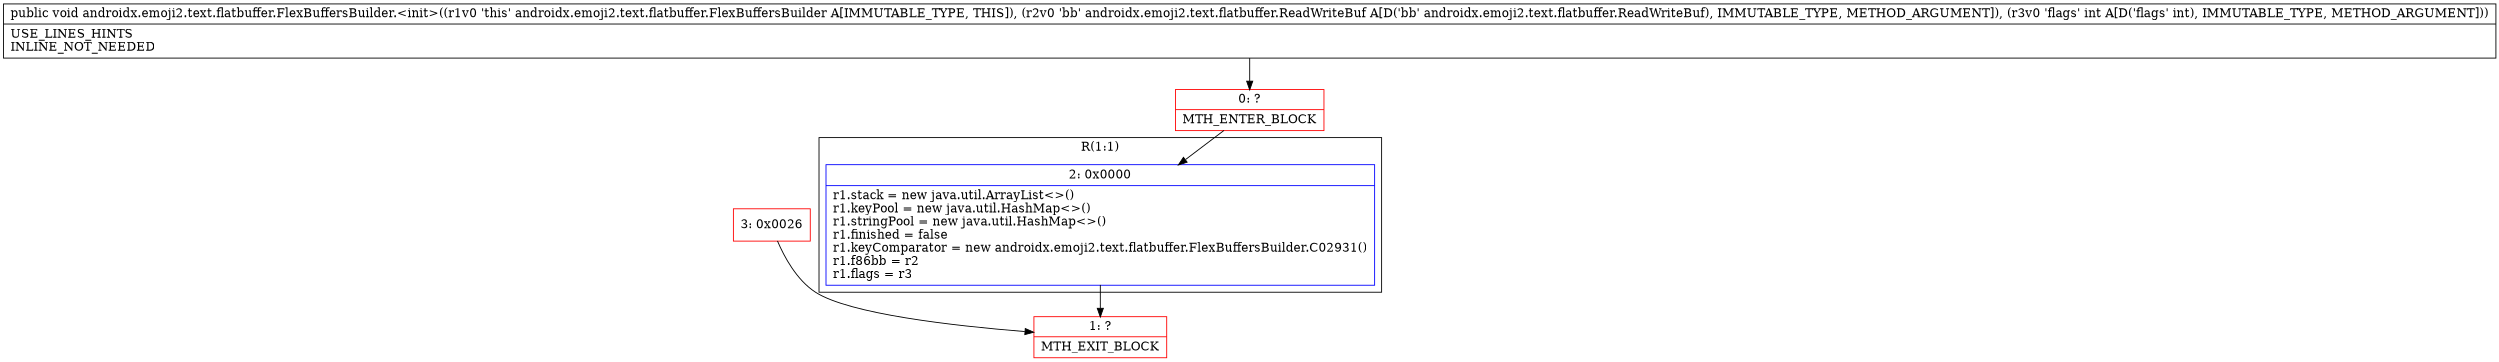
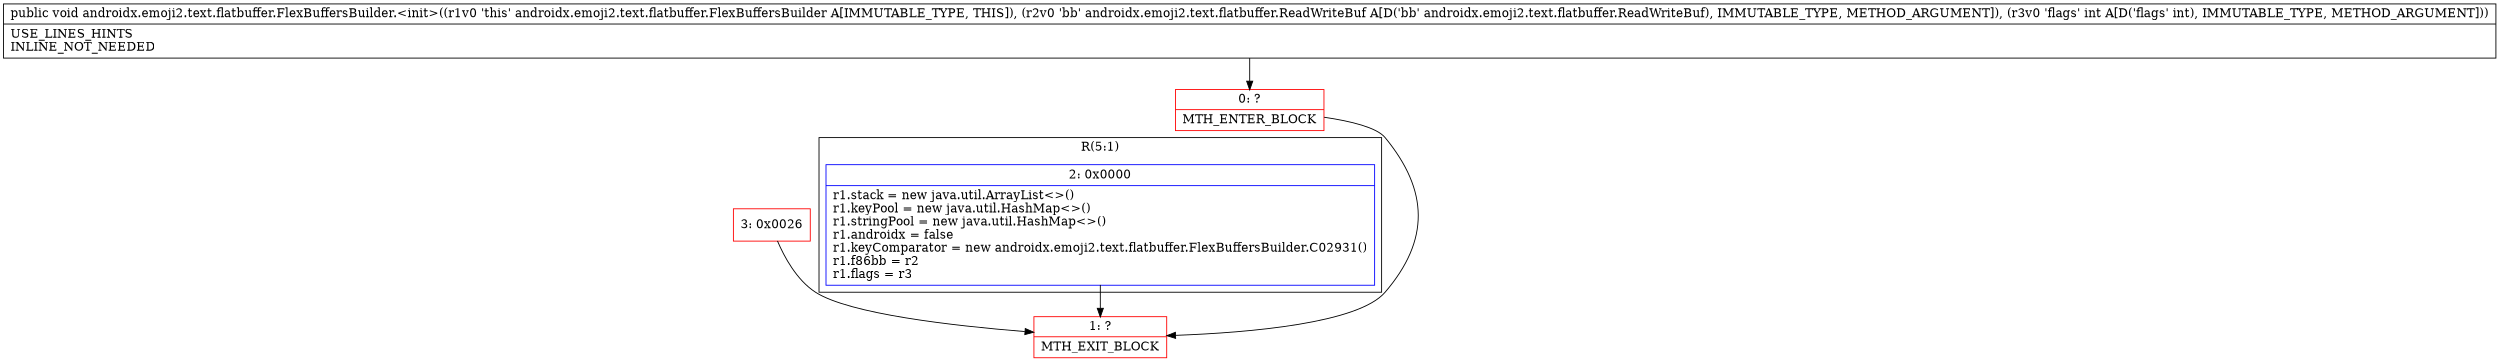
(1205, 145) -> (1391, 284)
(1100, 148) -> (1100, 148)
(891, 235) -> (894, 235)
